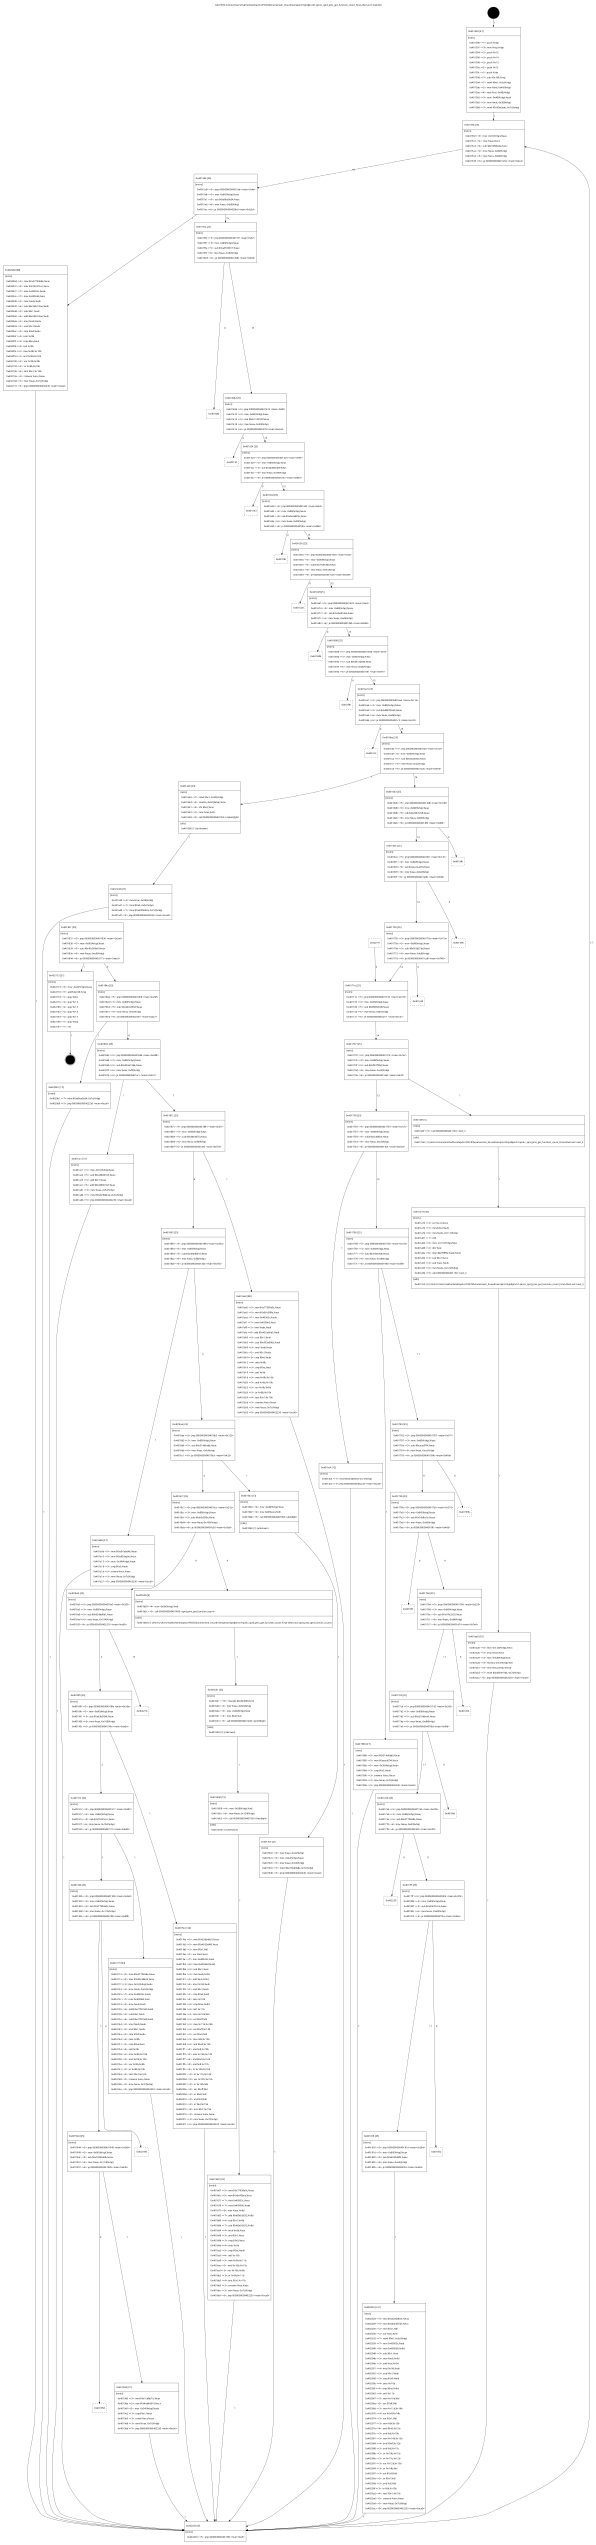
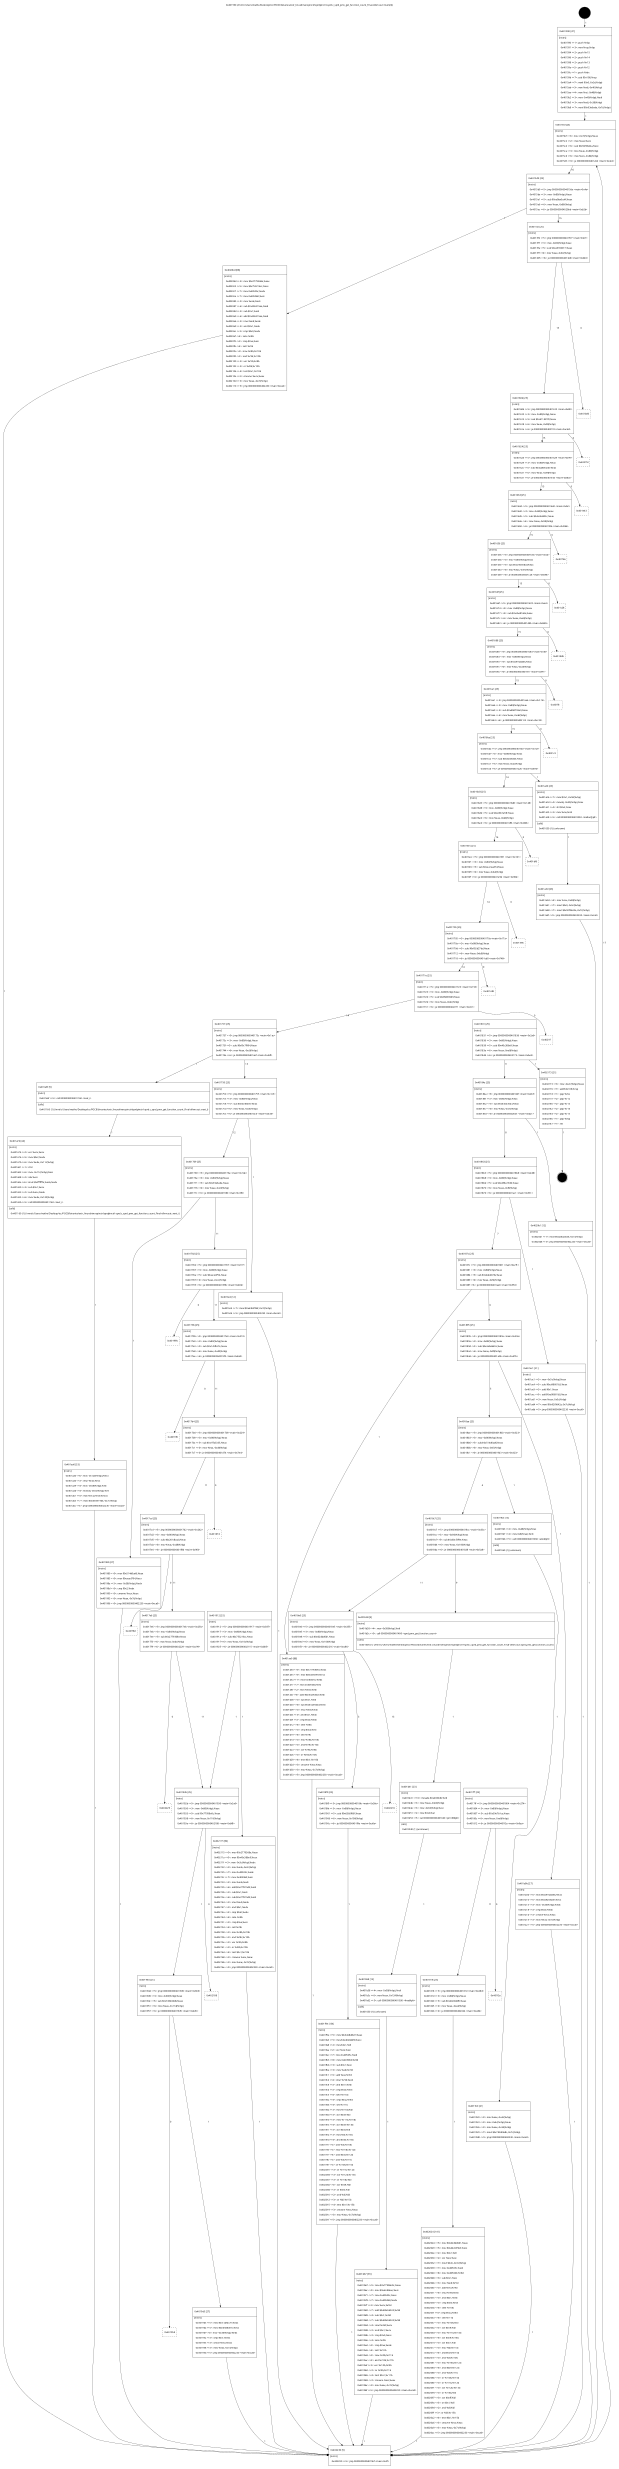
(375, 964) -> (517, 1012)
(101, 1762) -> none
(420, 1857) -> (189, 1719)
